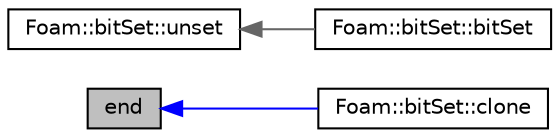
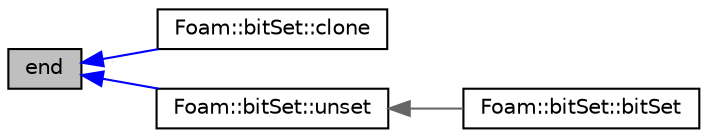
none -> (130, 84)
